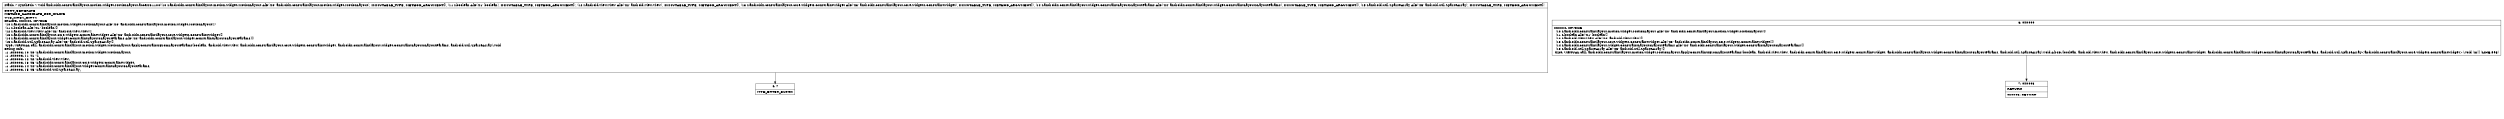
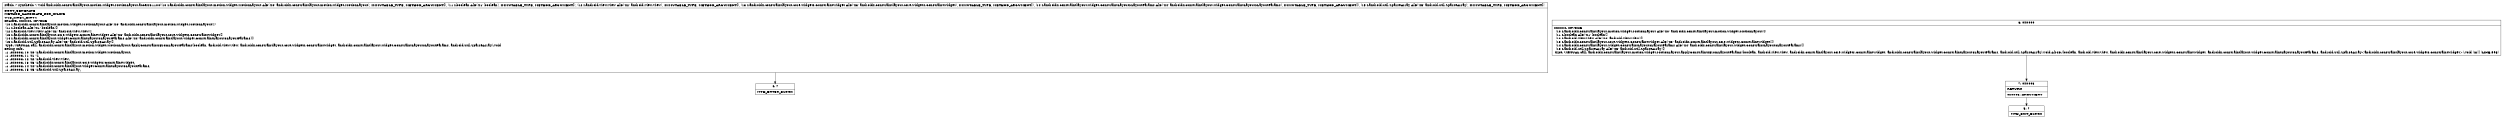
(2024, 95) -> (2026, 95)
none -> (2026, 111)
